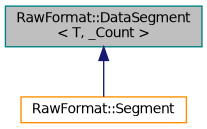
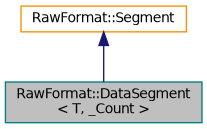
(104, 79) -> (104, 64)
